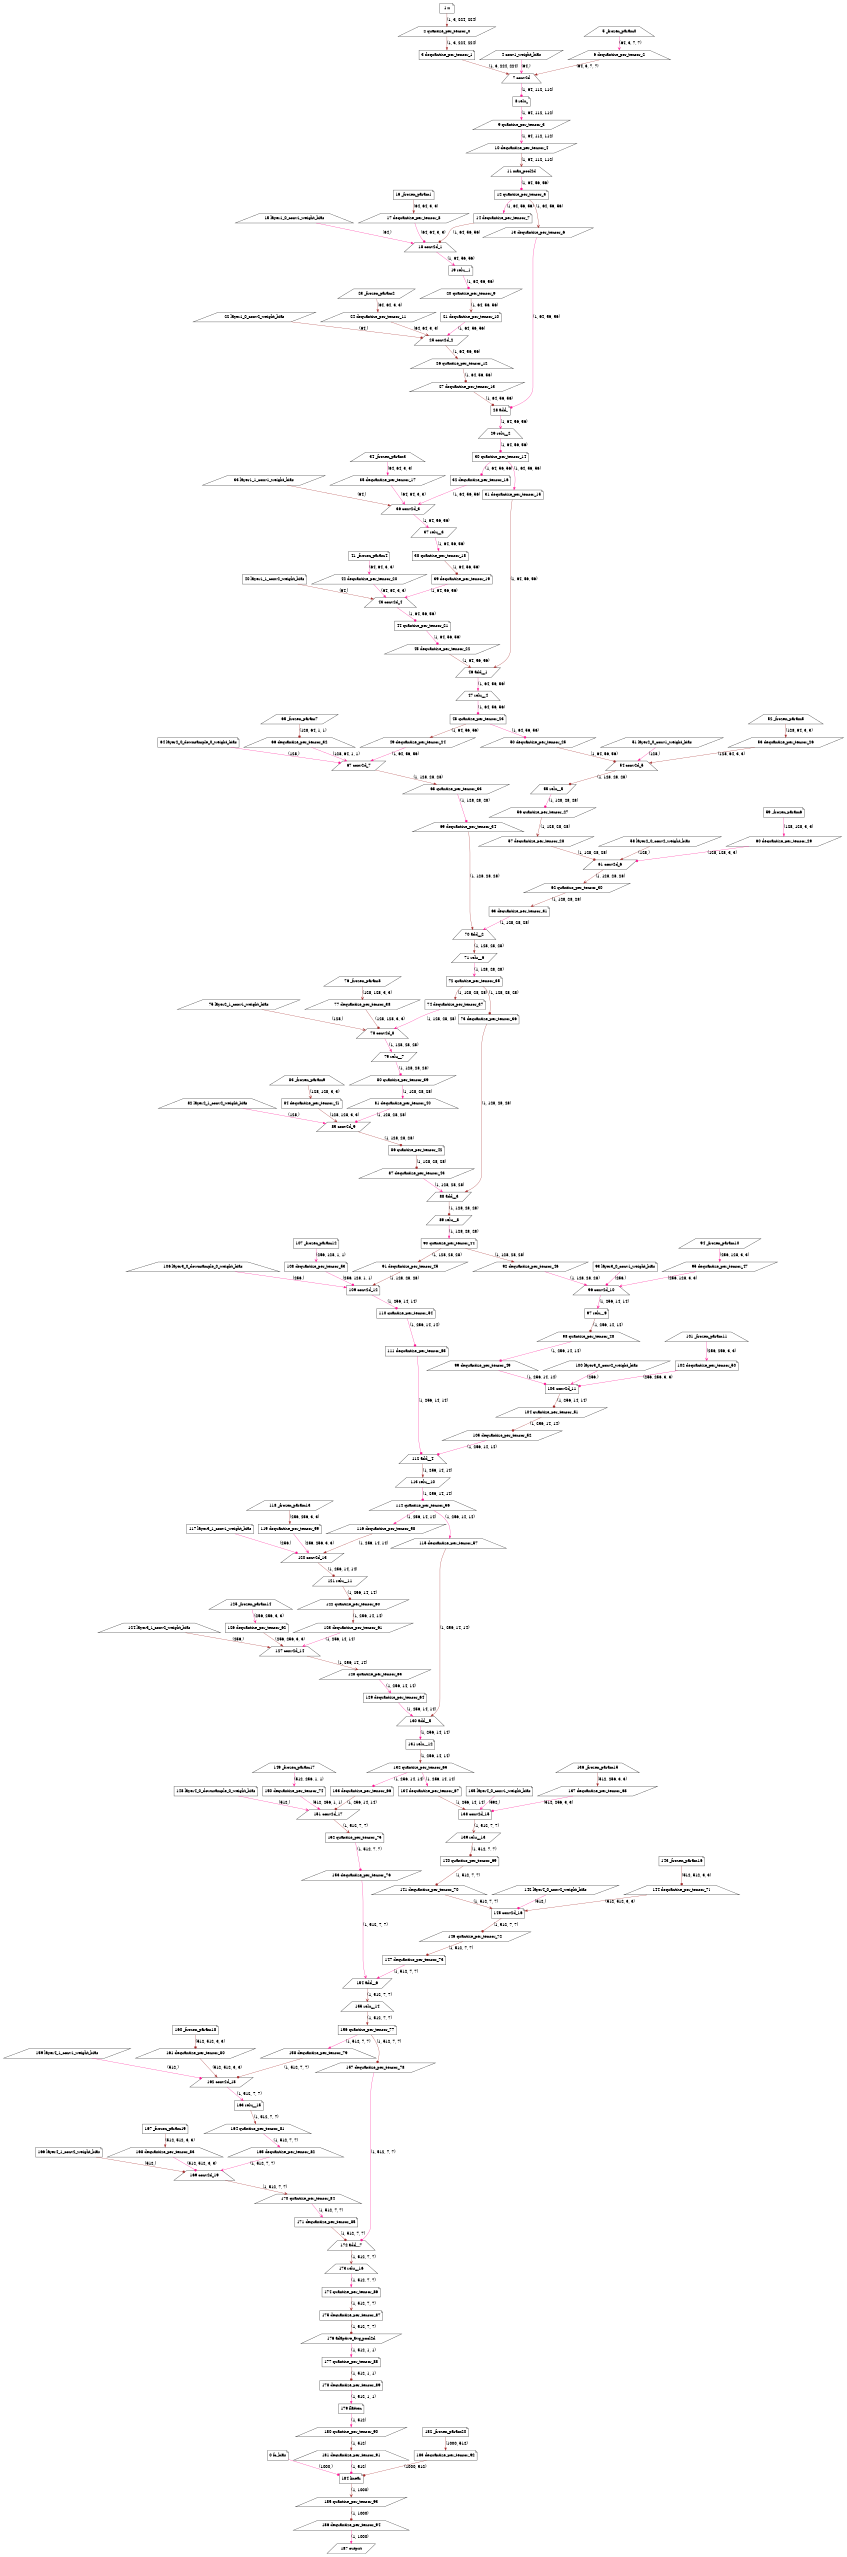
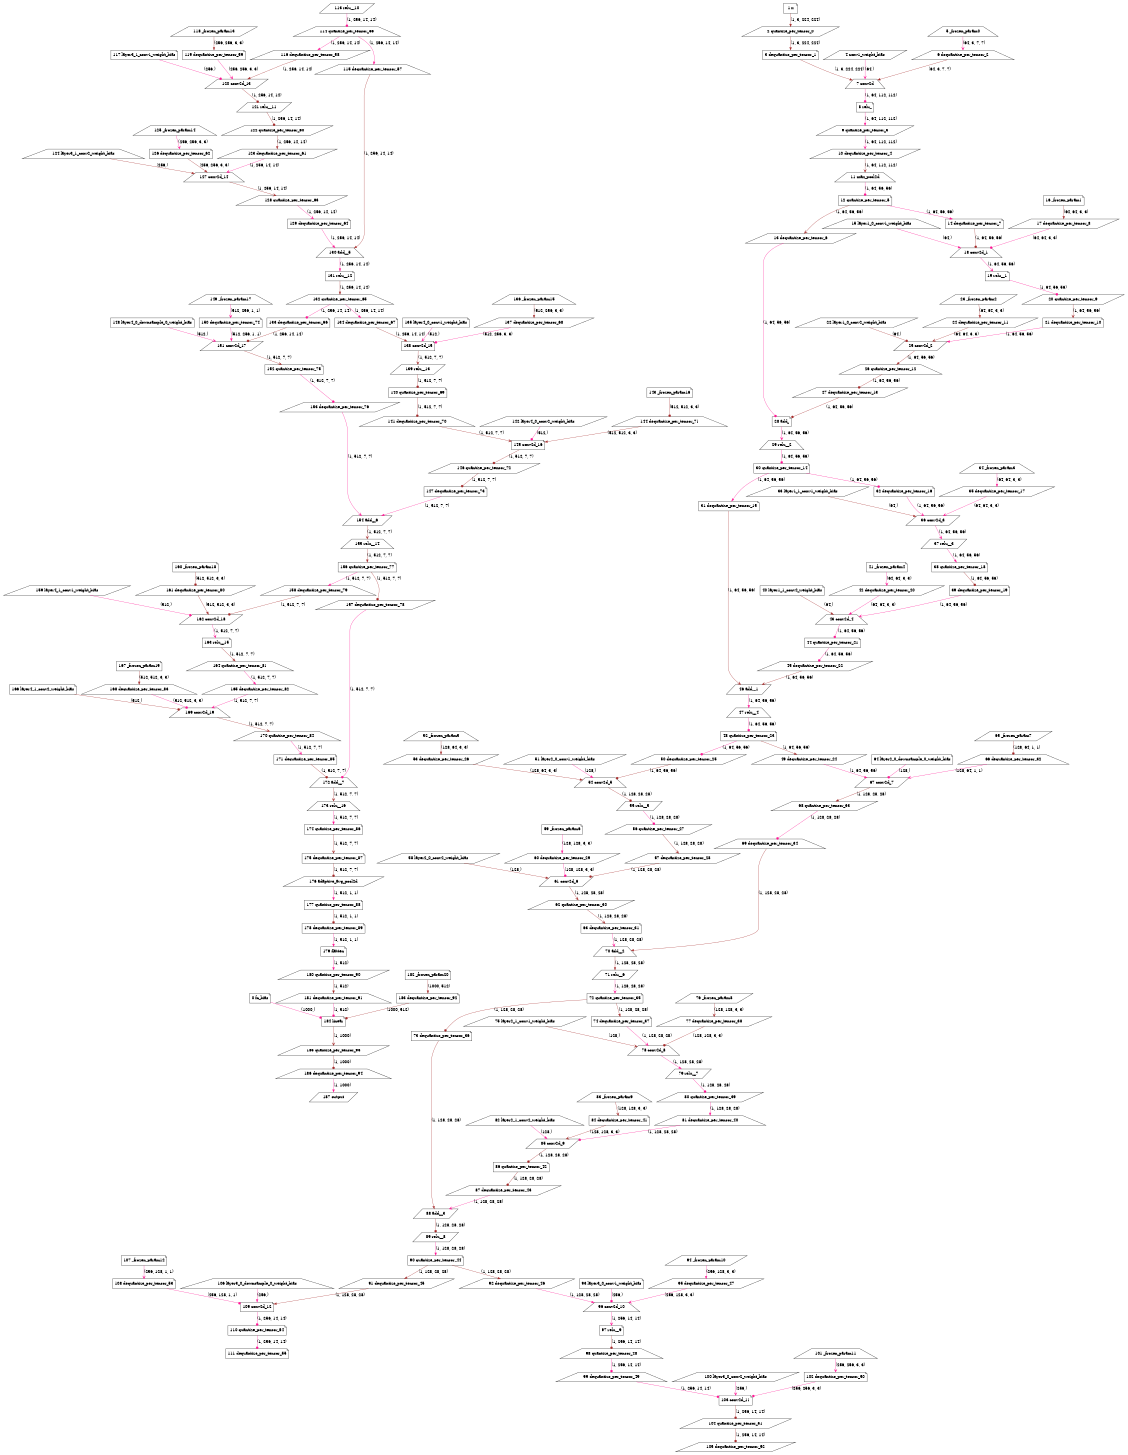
(423, 1459) -> none
(495, 1803) -> (434, 334)
